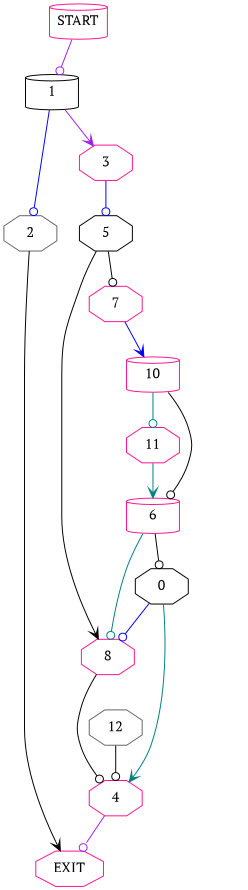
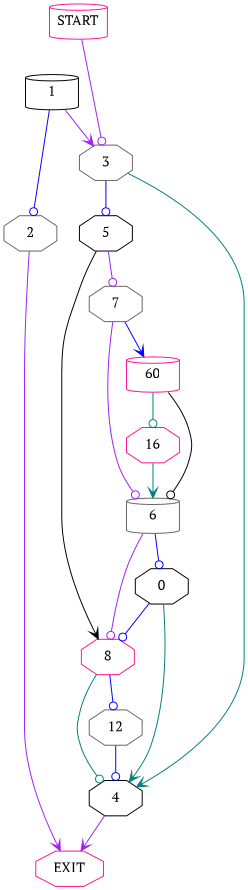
(67, 53) -> (91, 88)
(106, 163) -> (106, 163)
(110, 265) -> (110, 265)
(116, 304) -> (116, 304)
(153, 375) -> (153, 375)
none -> (109, 409)
(153, 445) -> (153, 445)
none -> (244, 472)
(153, 516) -> (153, 516)
(157, 547) -> (157, 547)
(25, 549) -> (25, 549)
(123, 581) -> (123, 581)
none -> (111, 688)
(77, 725) -> (77, 725)
(116, 759) -> (116, 759)
(116, 798) -> (116, 798)
(96, 829) -> (96, 829)
